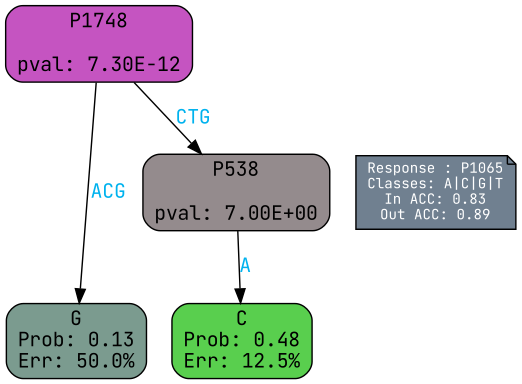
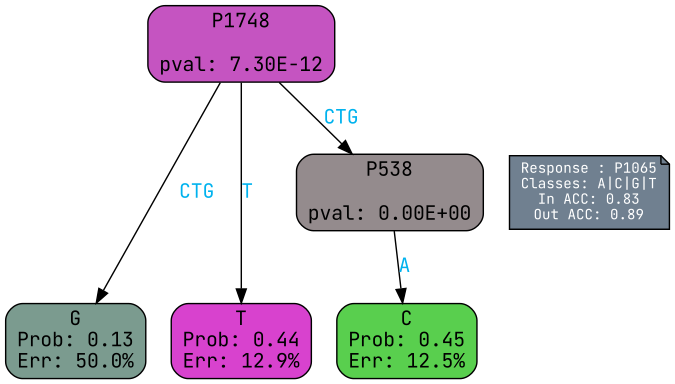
(108, 192) -> (197, 192)
(236, 192) -> (390, 192)
none -> (241, 341)
(242, 341) -> (407, 341)
